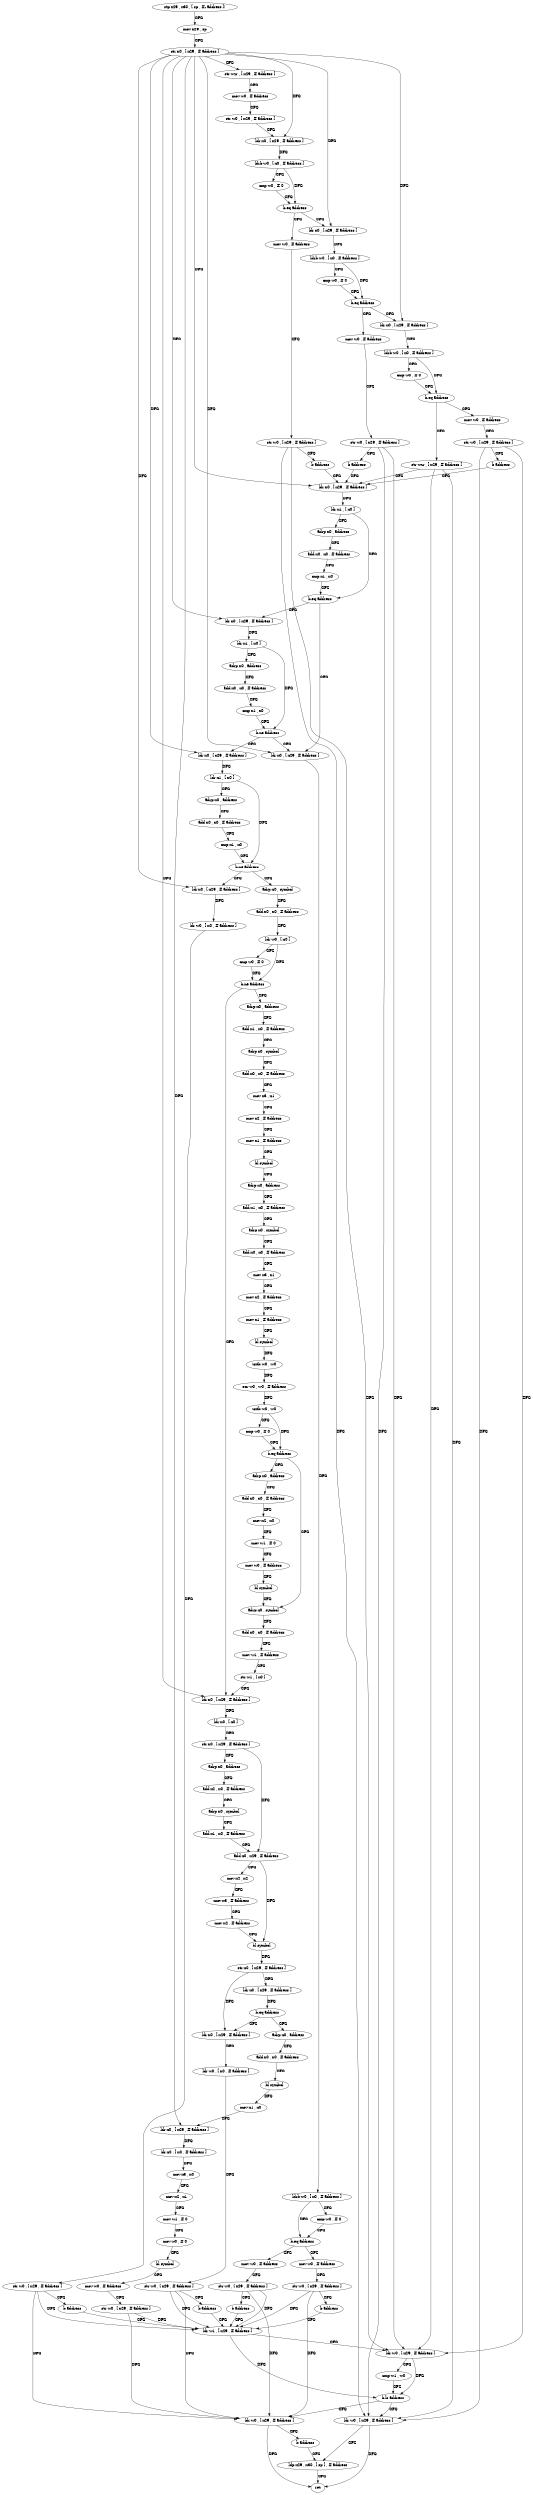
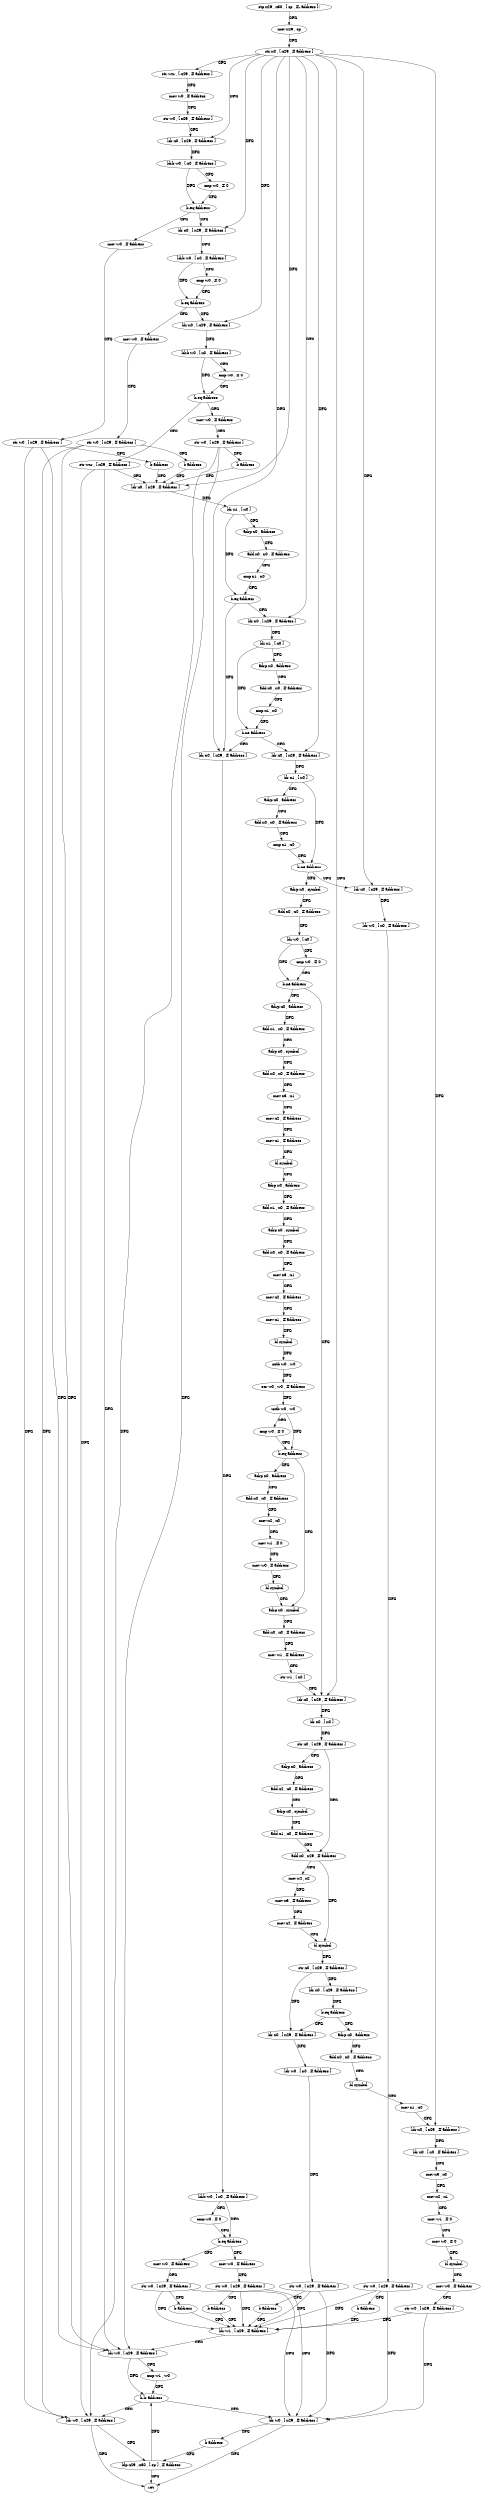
(294, 2383) -> (151, 2433)
